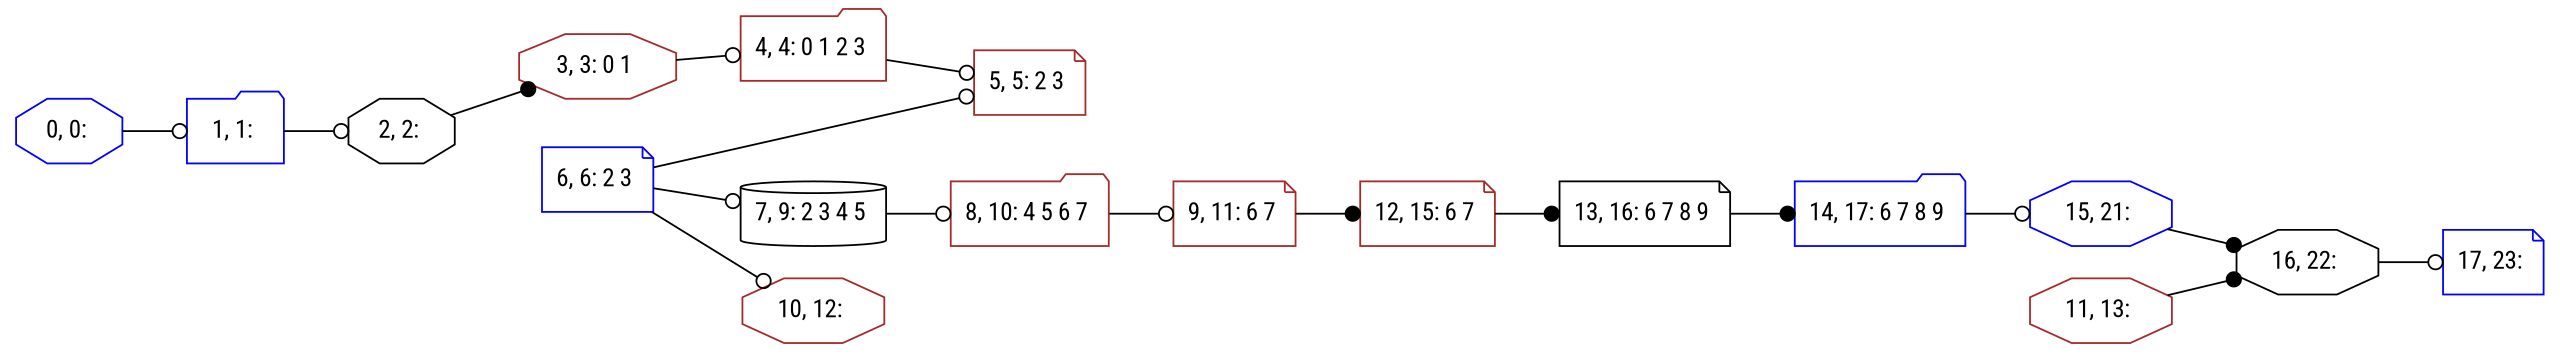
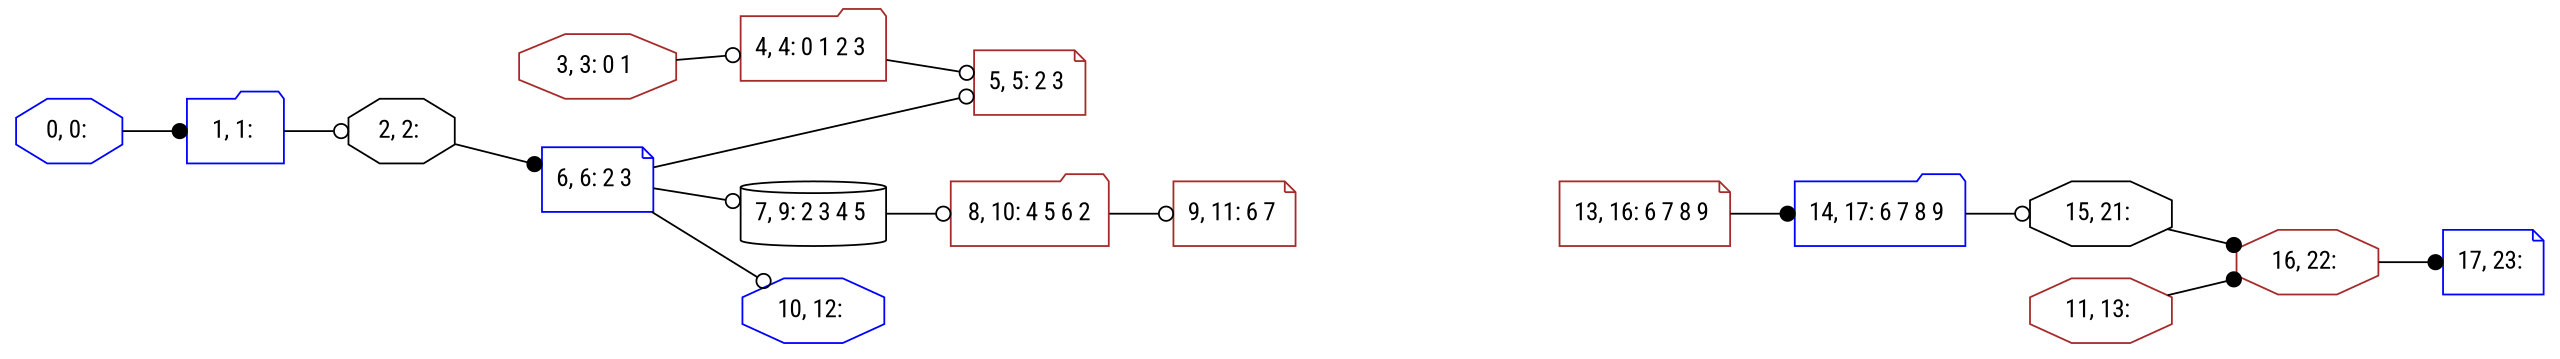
(486, 103) -> (491, 153)
(147, 131) -> (147, 131)
(1030, 214) -> (1030, 214)
(1428, 214) -> none
(1645, 214) -> (1645, 214)
(2101, 214) -> (2101, 214)
(2307, 262) -> (2307, 262)
(2403, 262) -> (2403, 262)
(813, 311) -> (813, 311)
